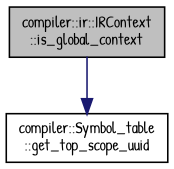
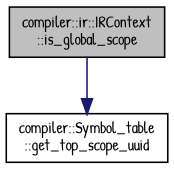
(87, 32) -> (87, 32)
